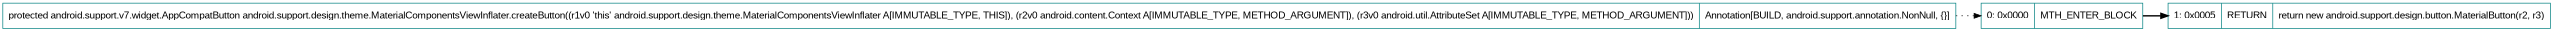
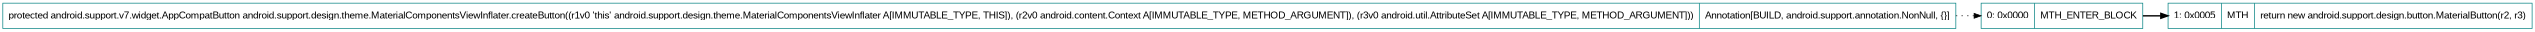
(2247, 15) -> (2238, 15)
